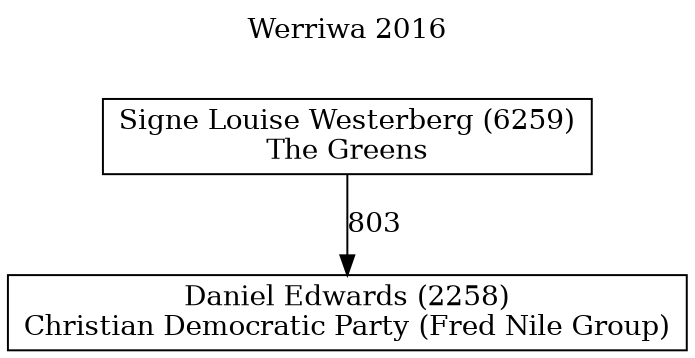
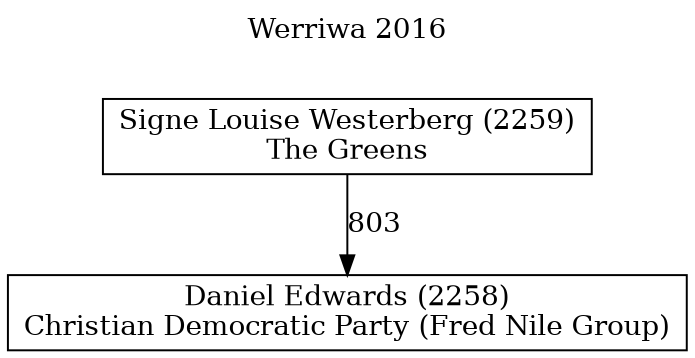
(347, 137) -> (347, 137)
